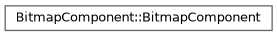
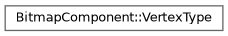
(139, 18) -> (114, 18)
